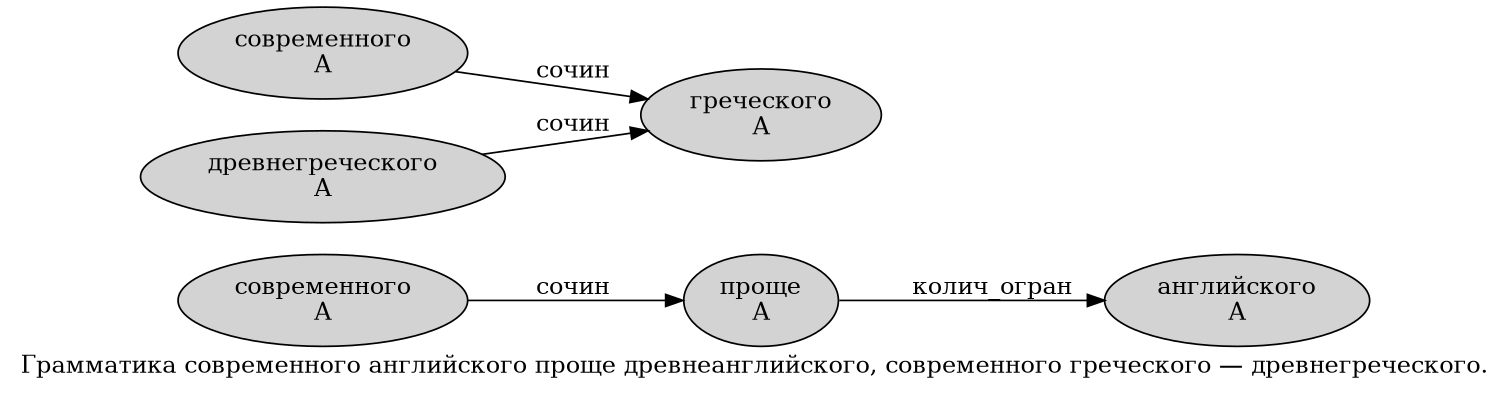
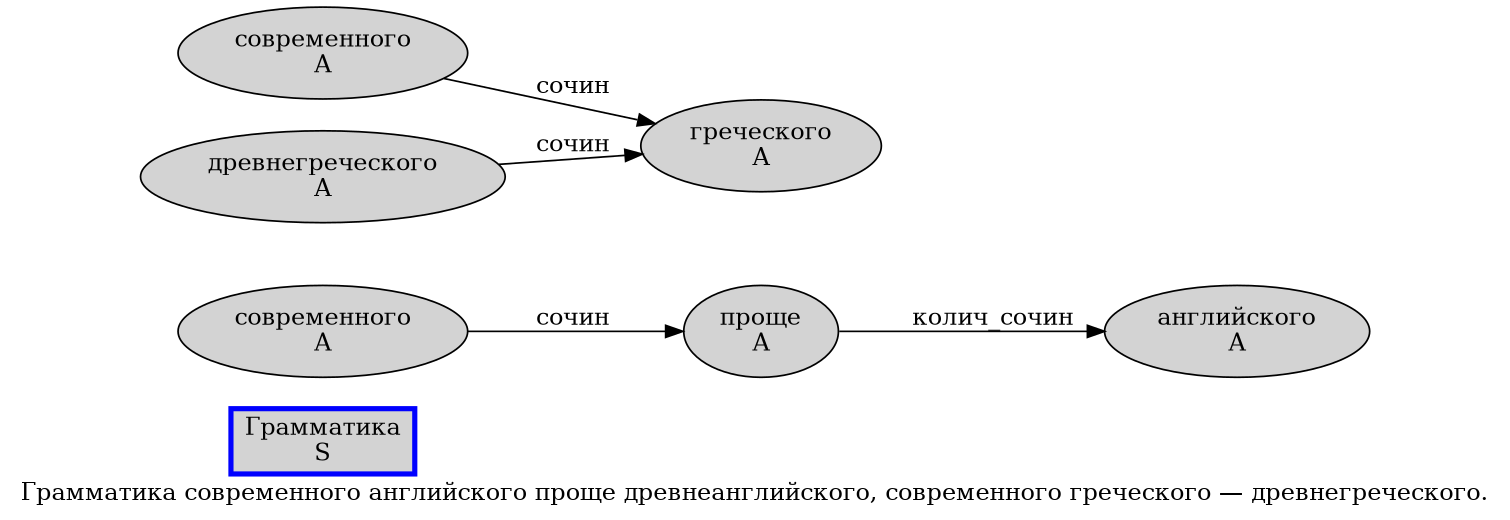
(993, 288) -> (993, 318)
none -> (323, 441)
